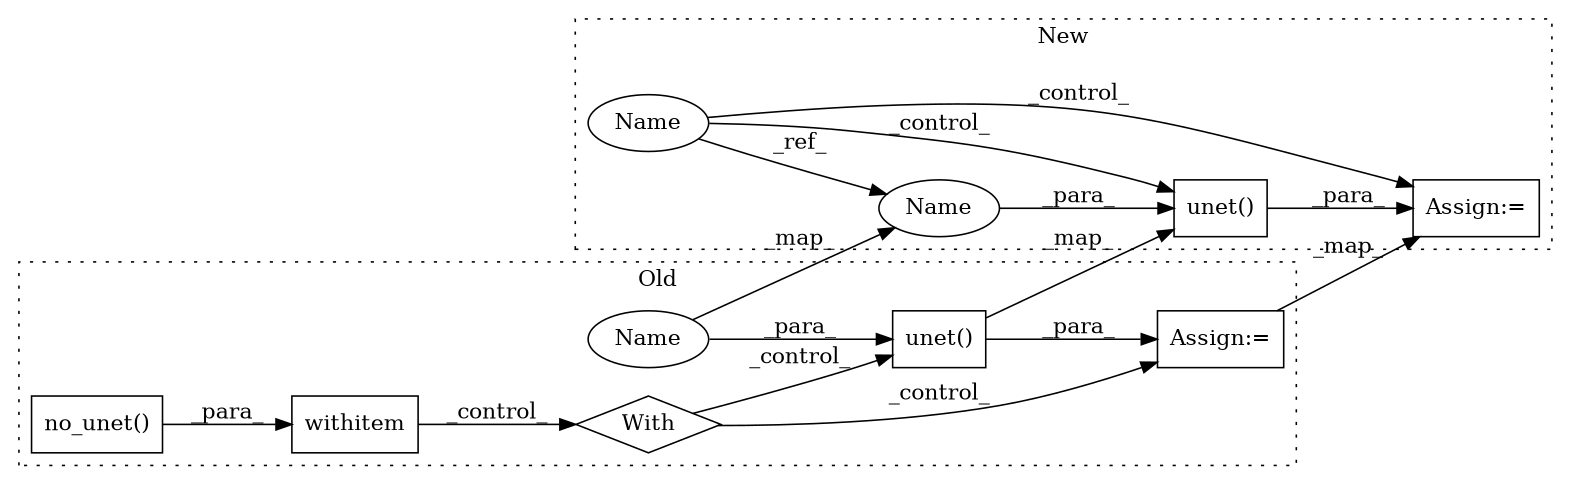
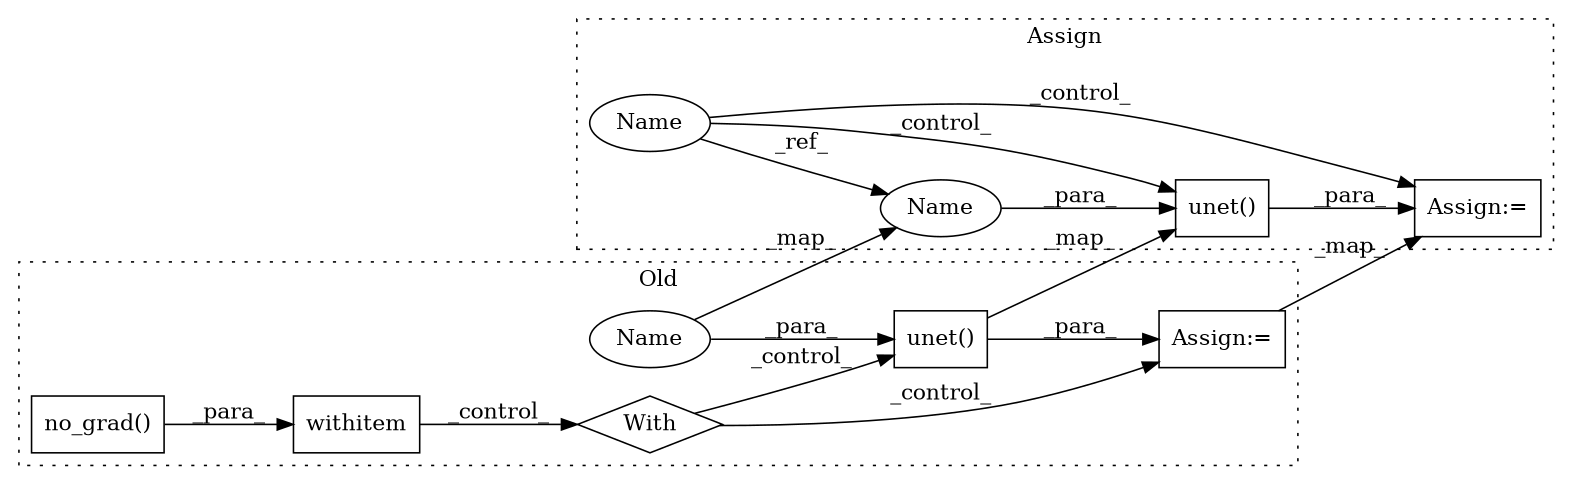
(1064, 37) -> (1065, 37)
(97, 424) -> (98, 424)
